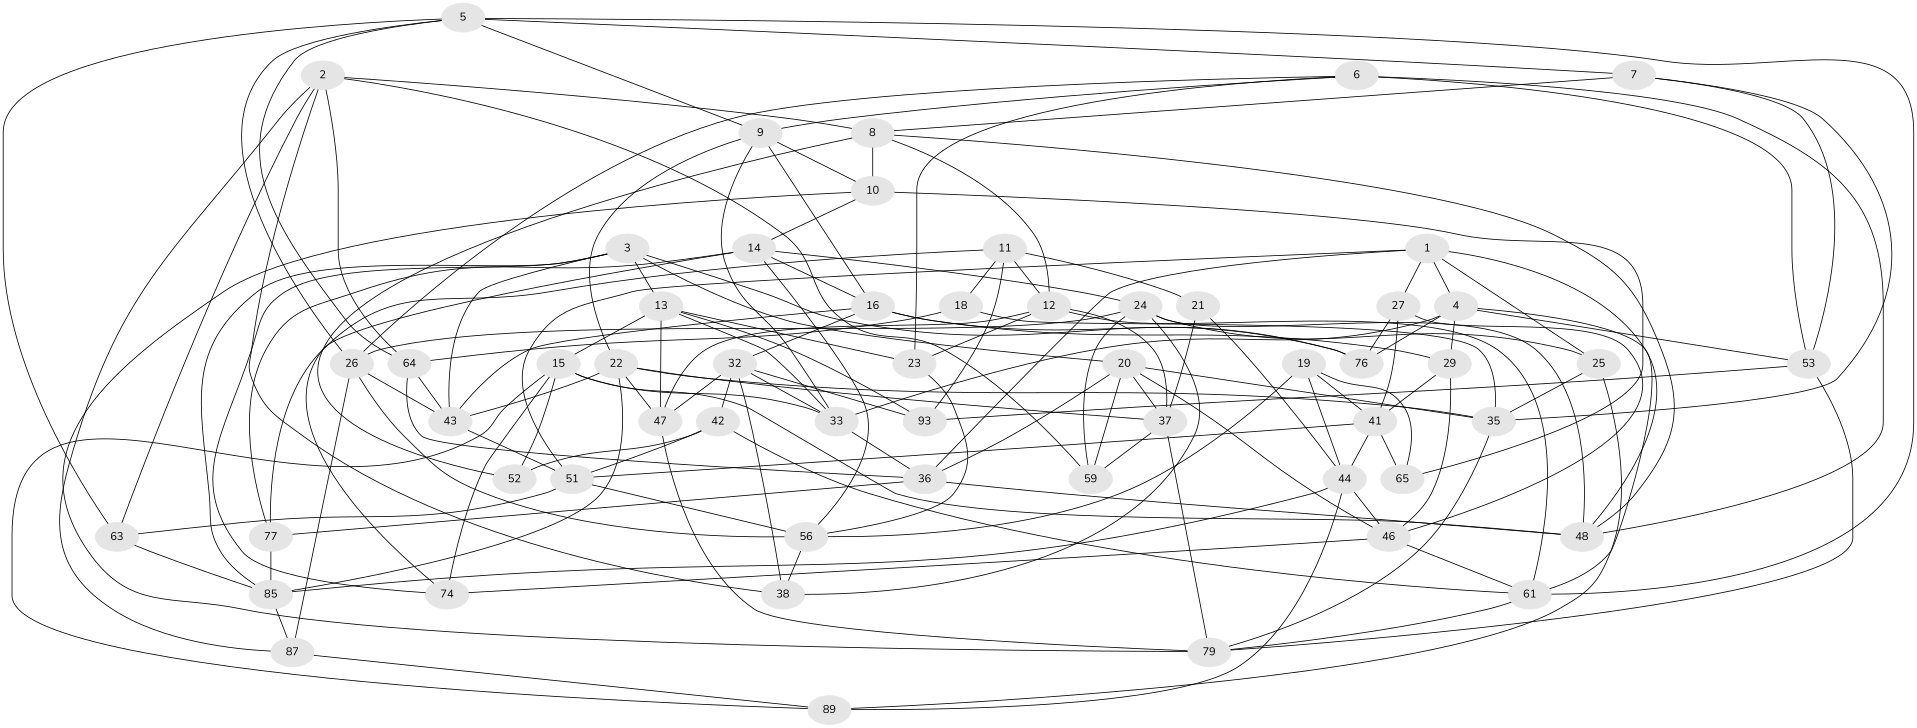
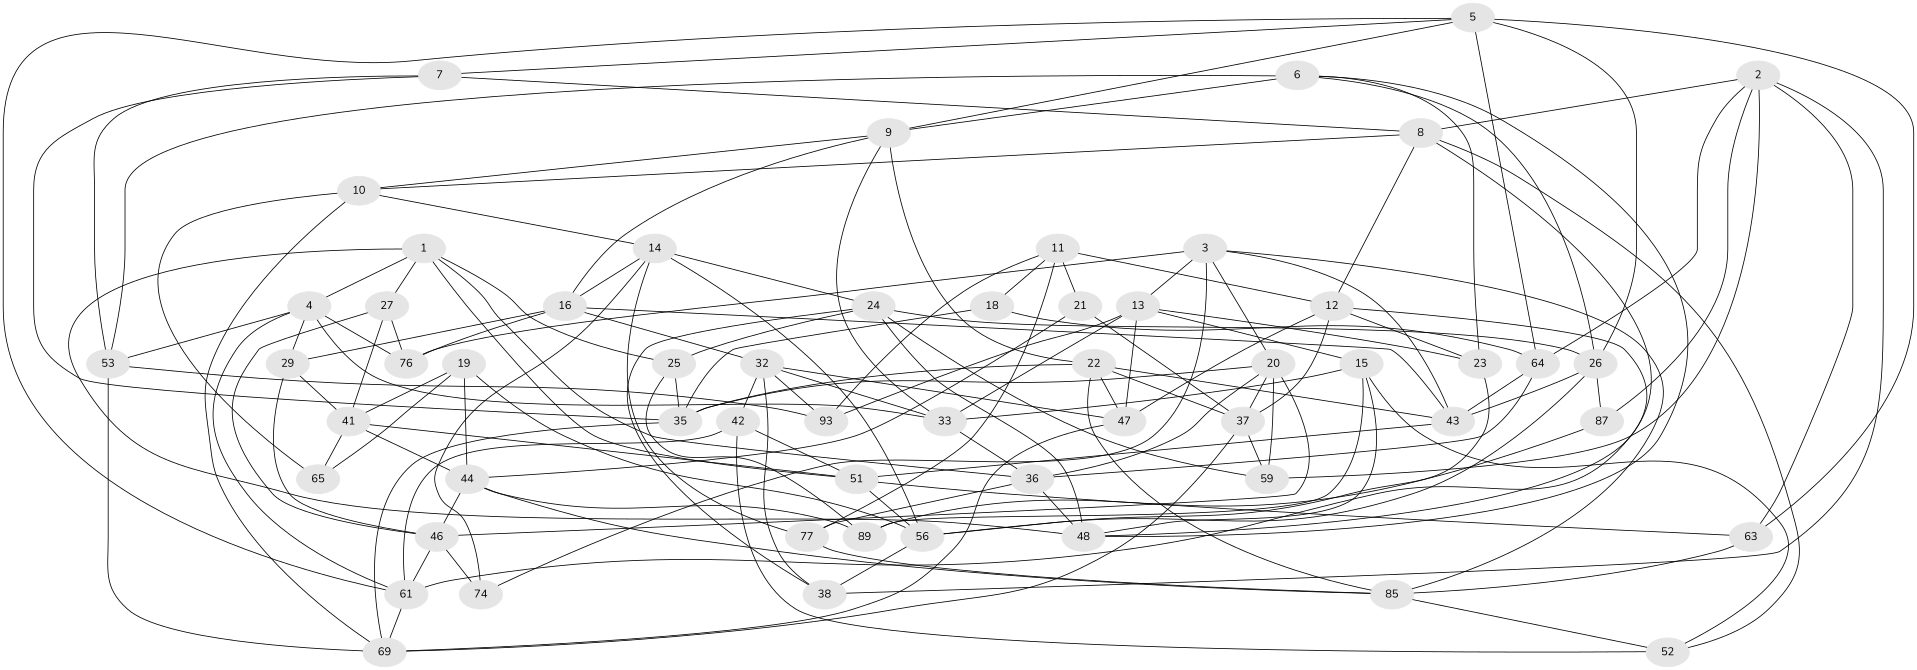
(485, 465) -> none
(282, 623) -> (1530, 623)
(1209, 652) -> (385, 652)
